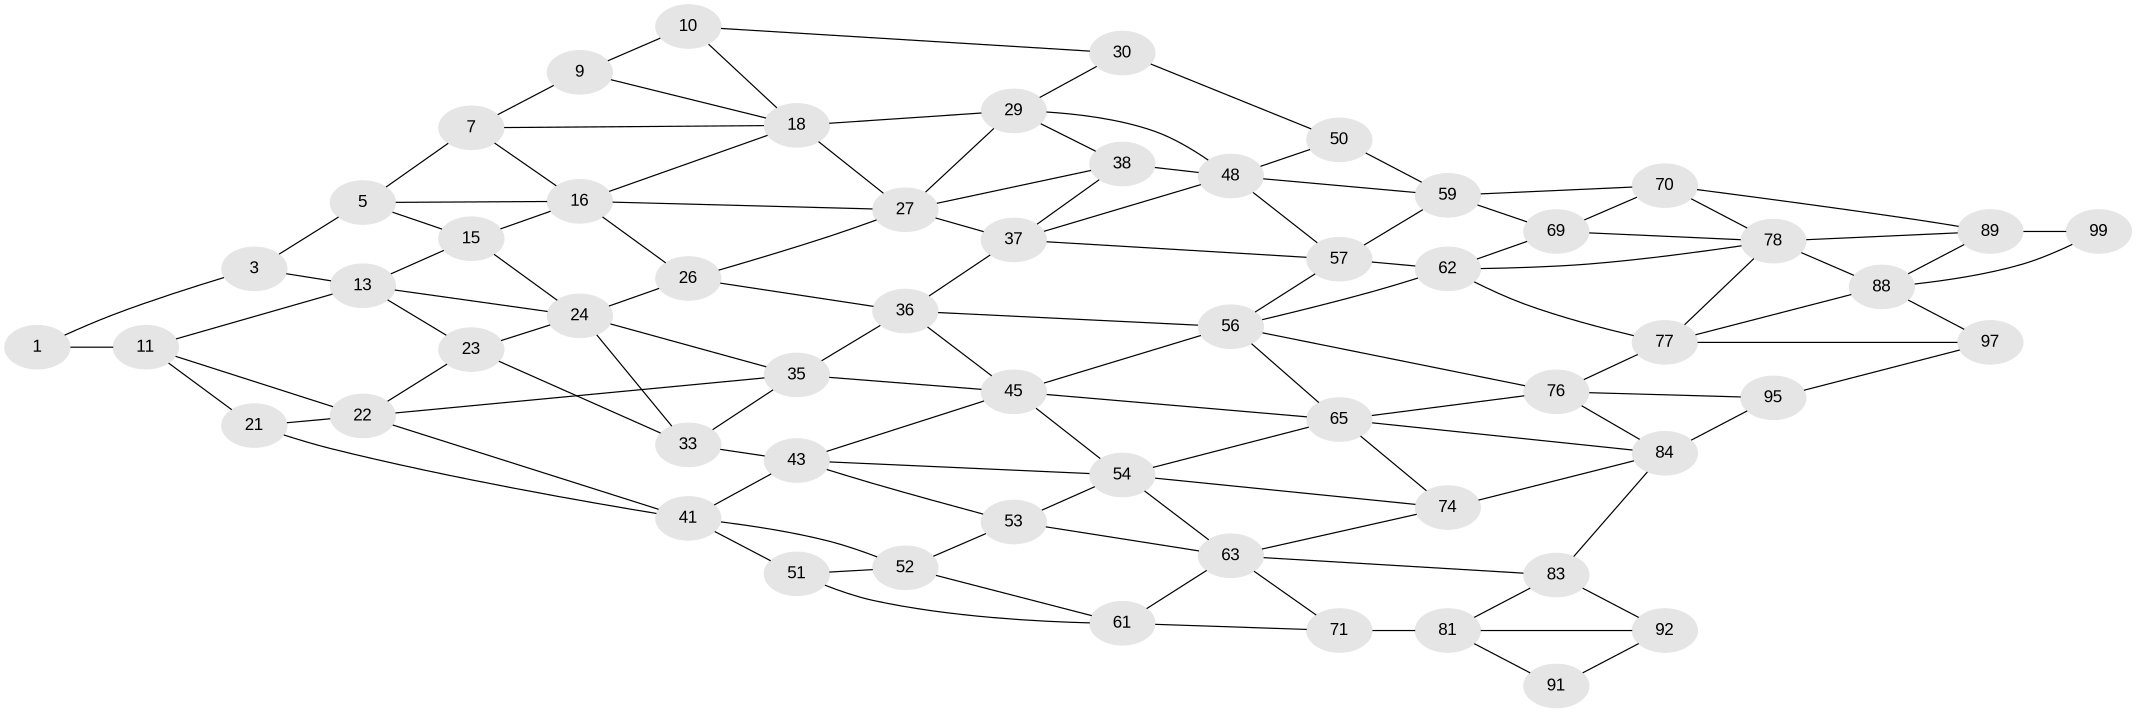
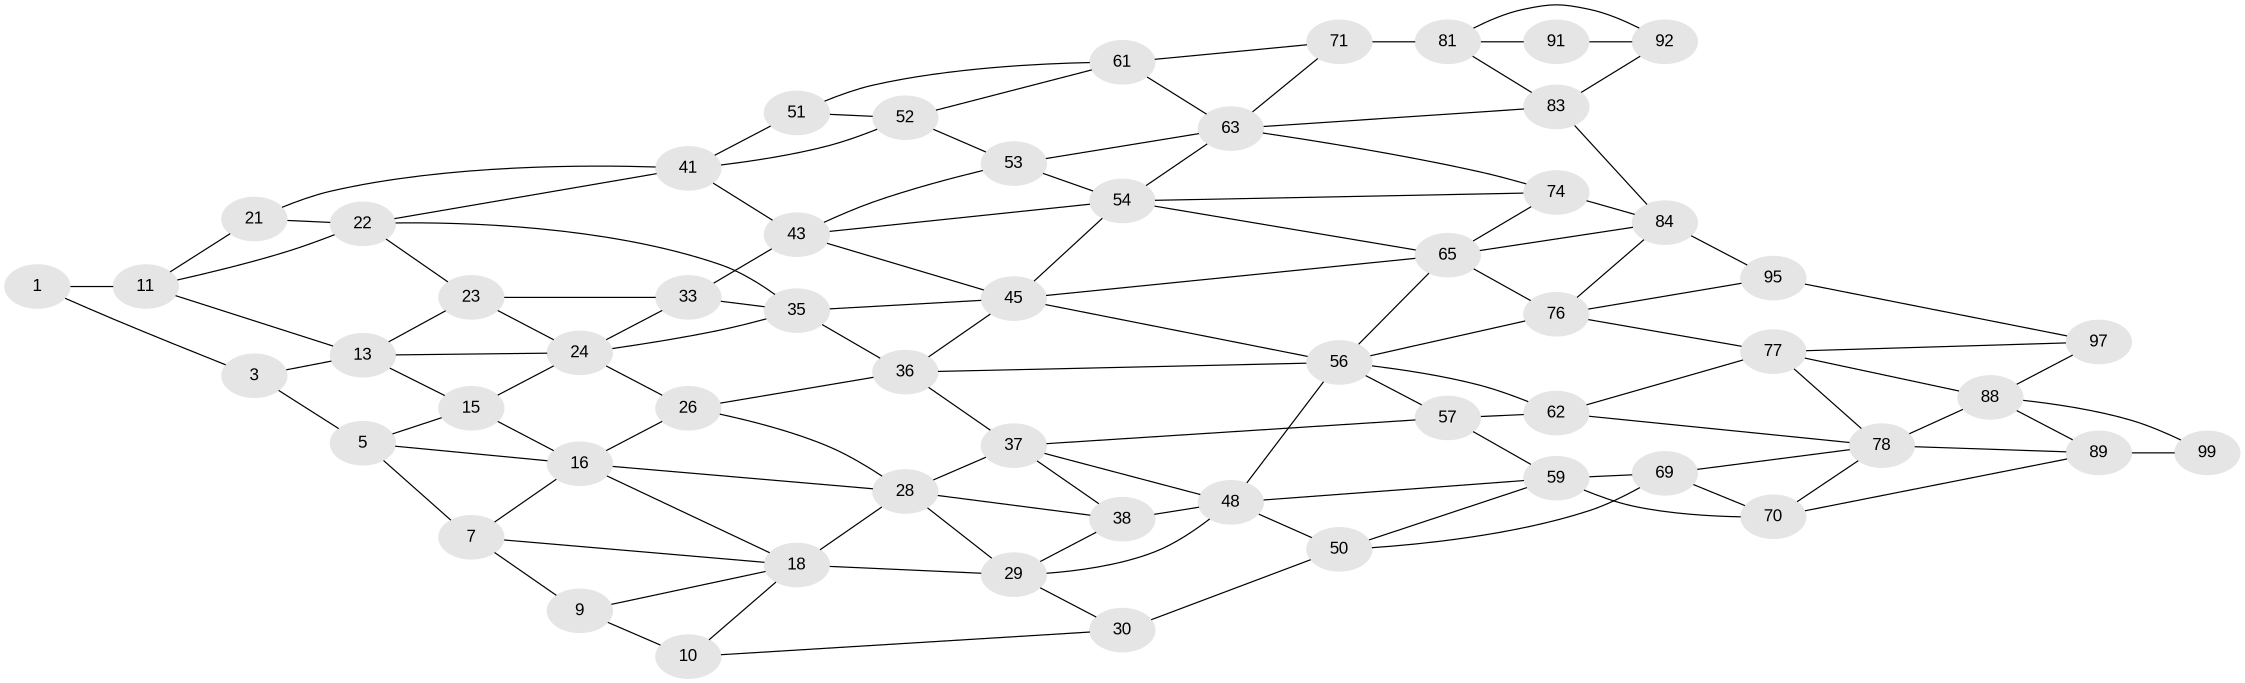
(905, 210) -> (905, 491)
(1285, 218) -> (1281, 437)
(1502, 250) -> (1509, 531)
